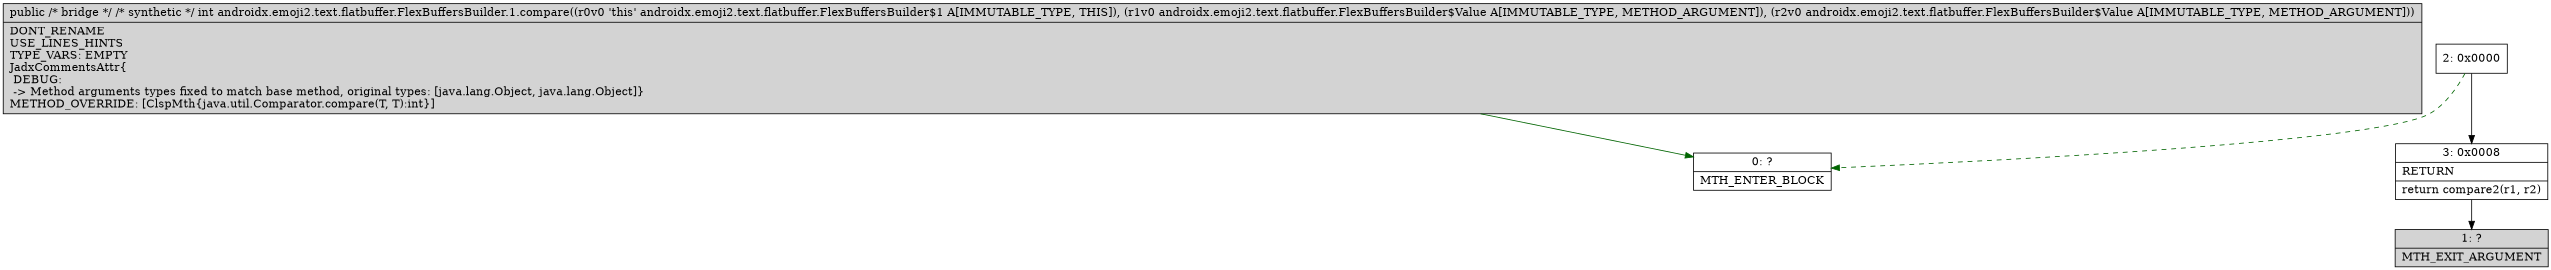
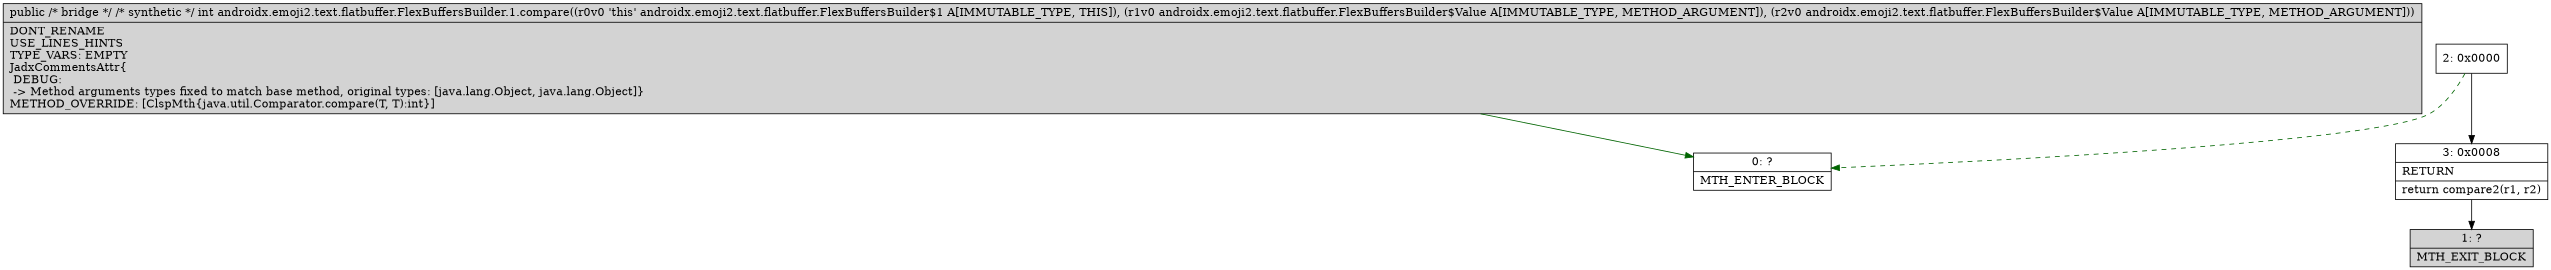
(2472, 257) -> (2472, 257)
